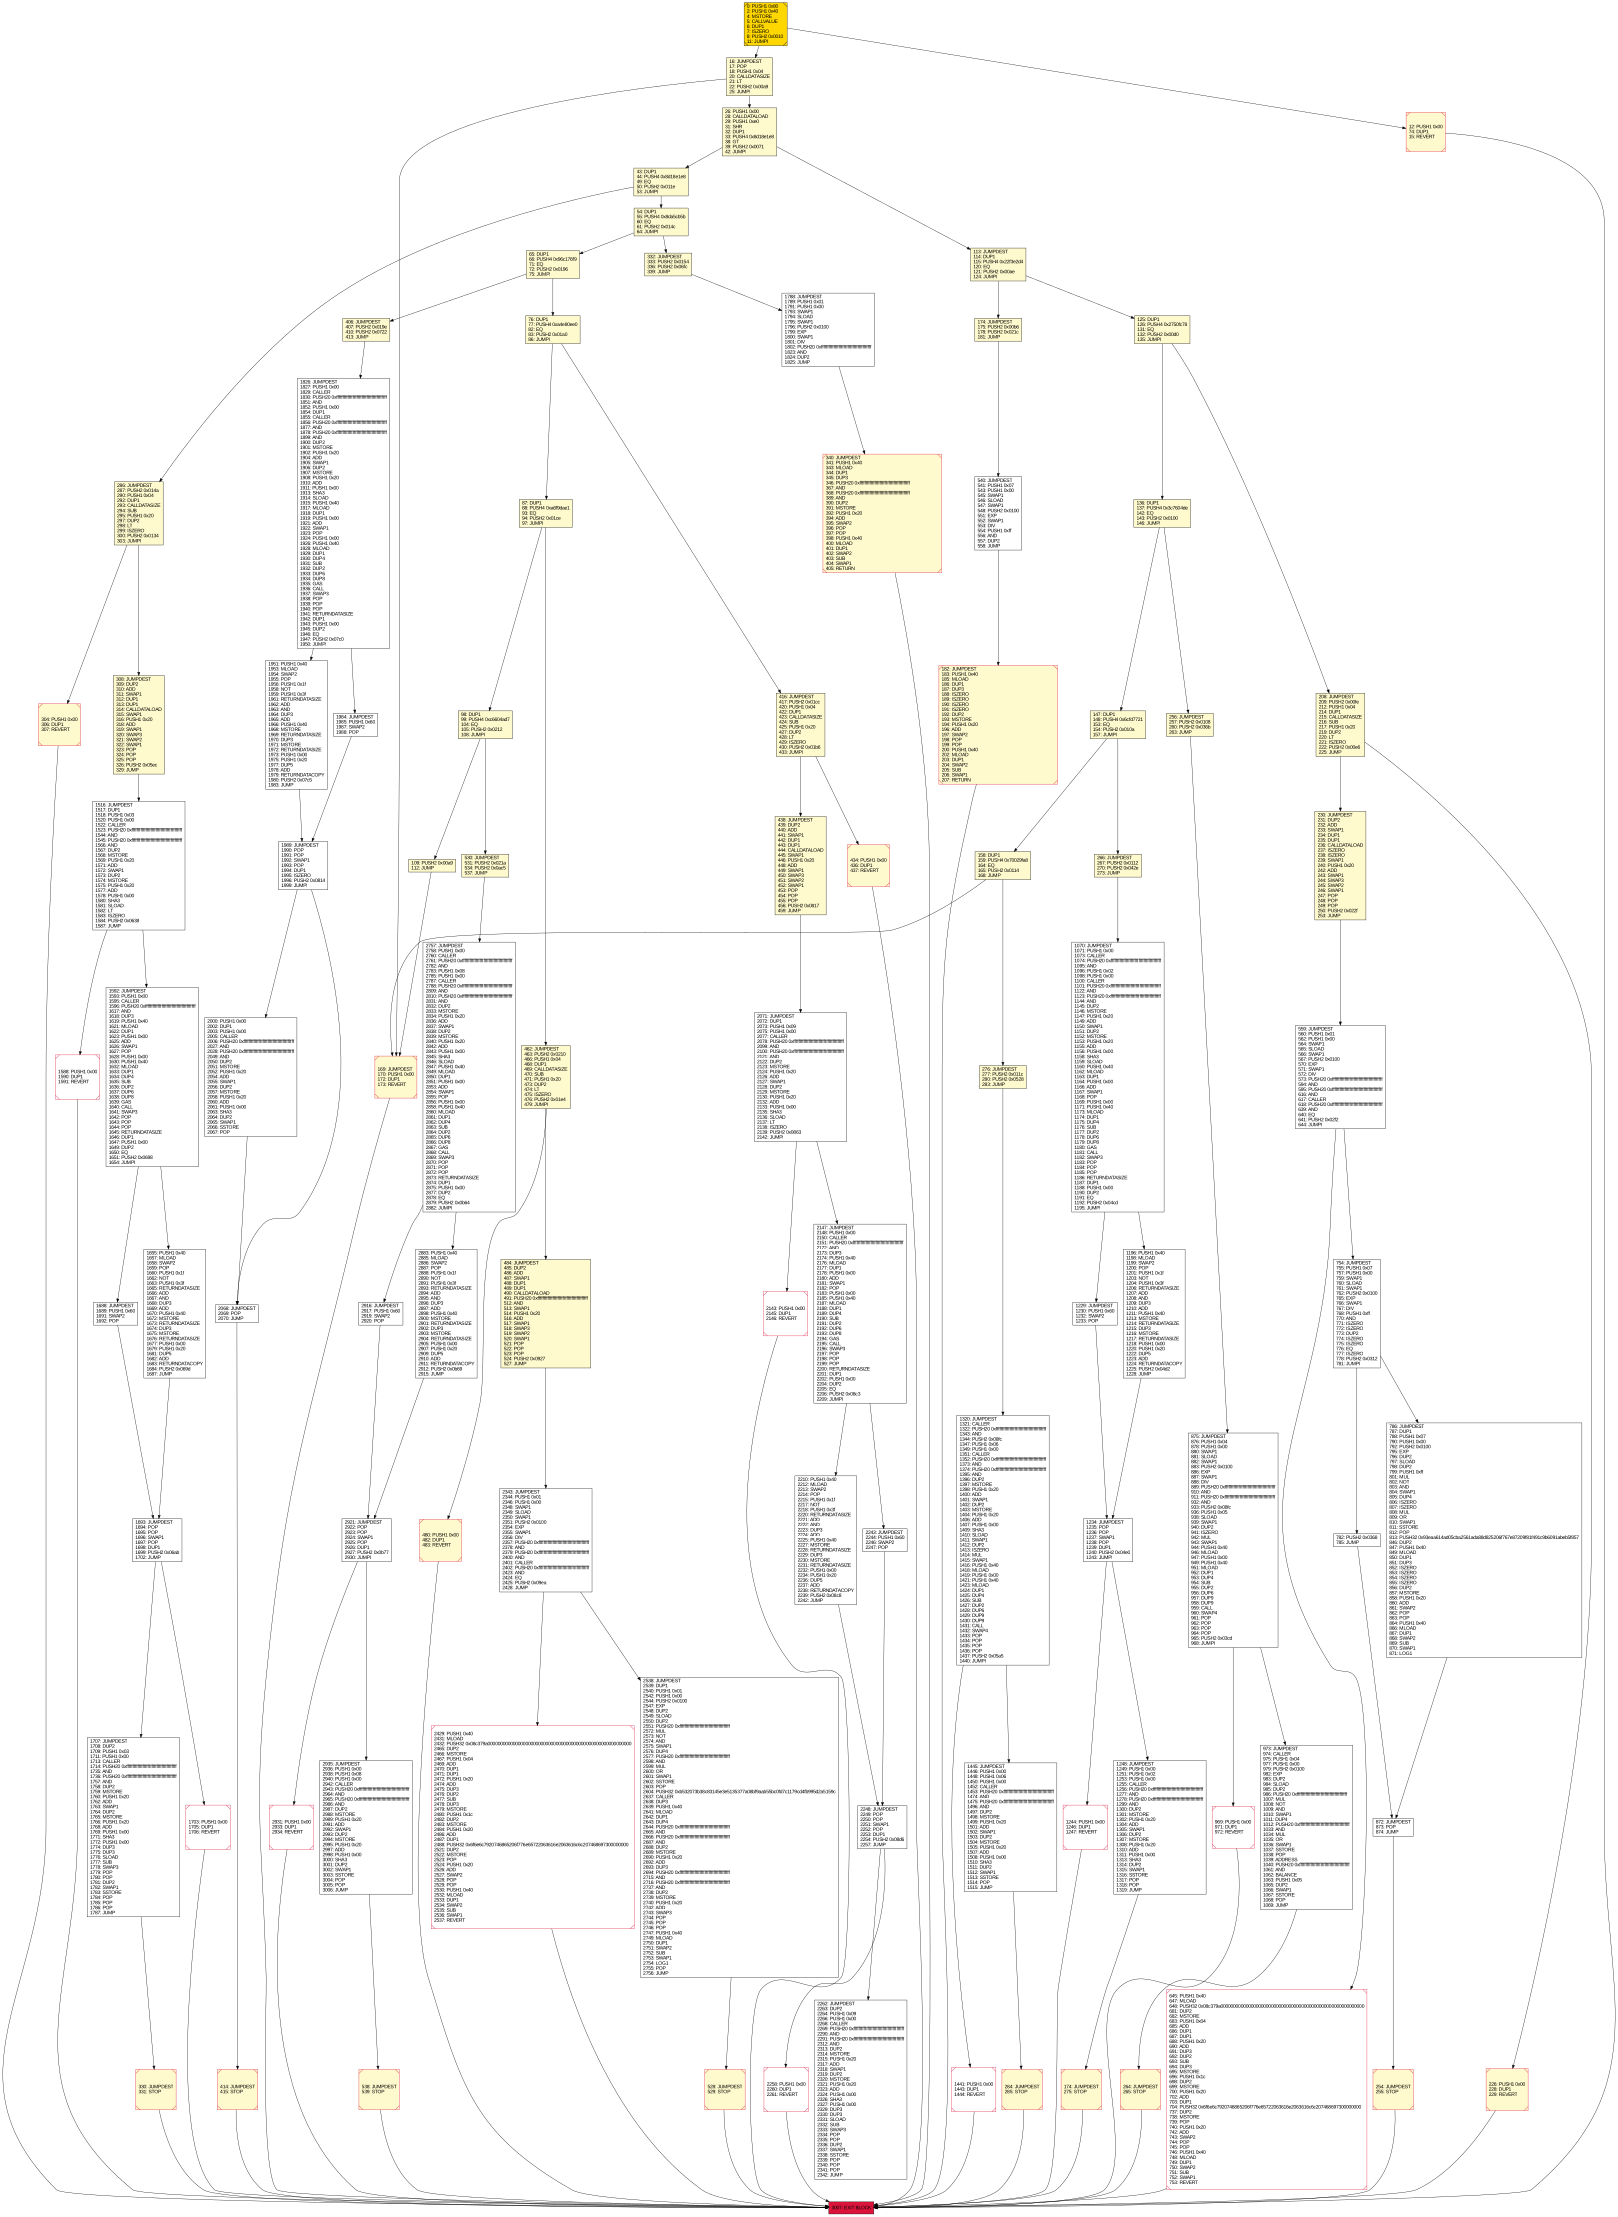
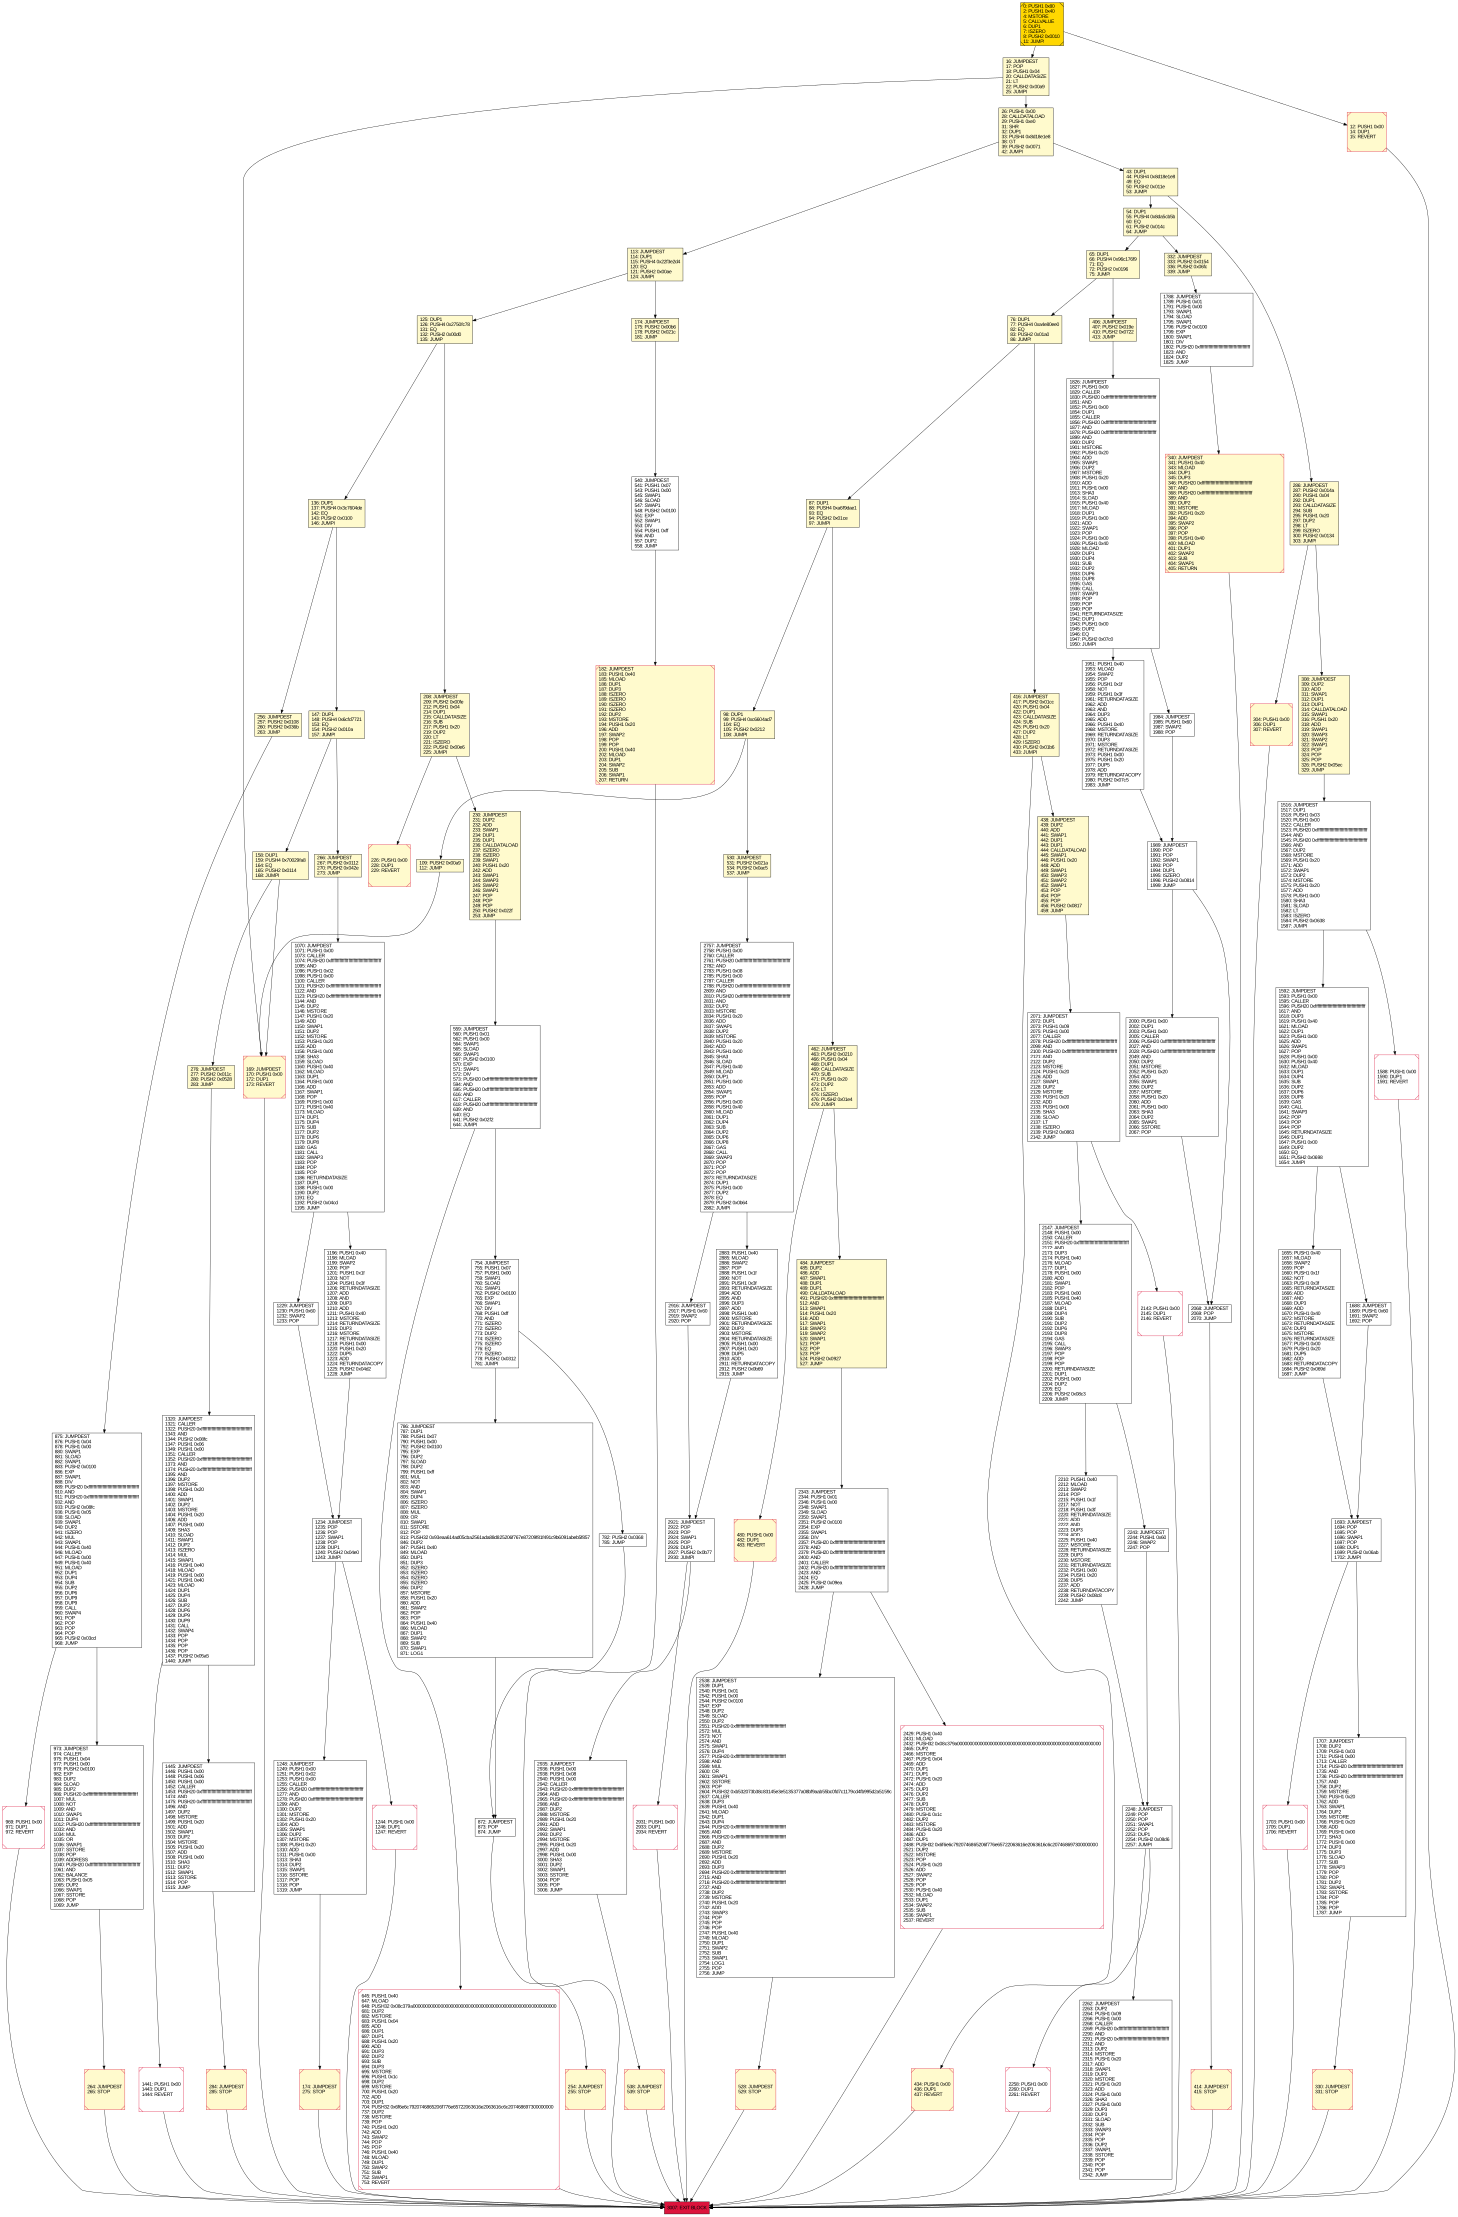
(1426, 132) -> (1367, 132)
(1367, 2195) -> none
